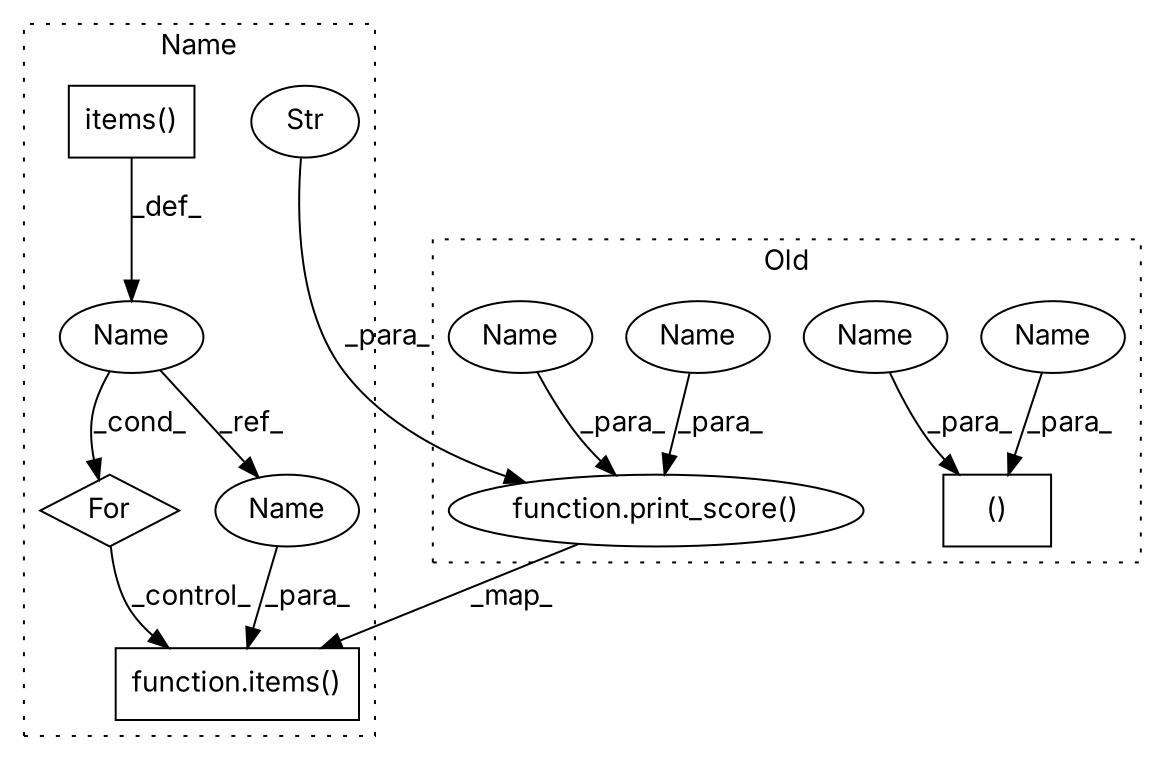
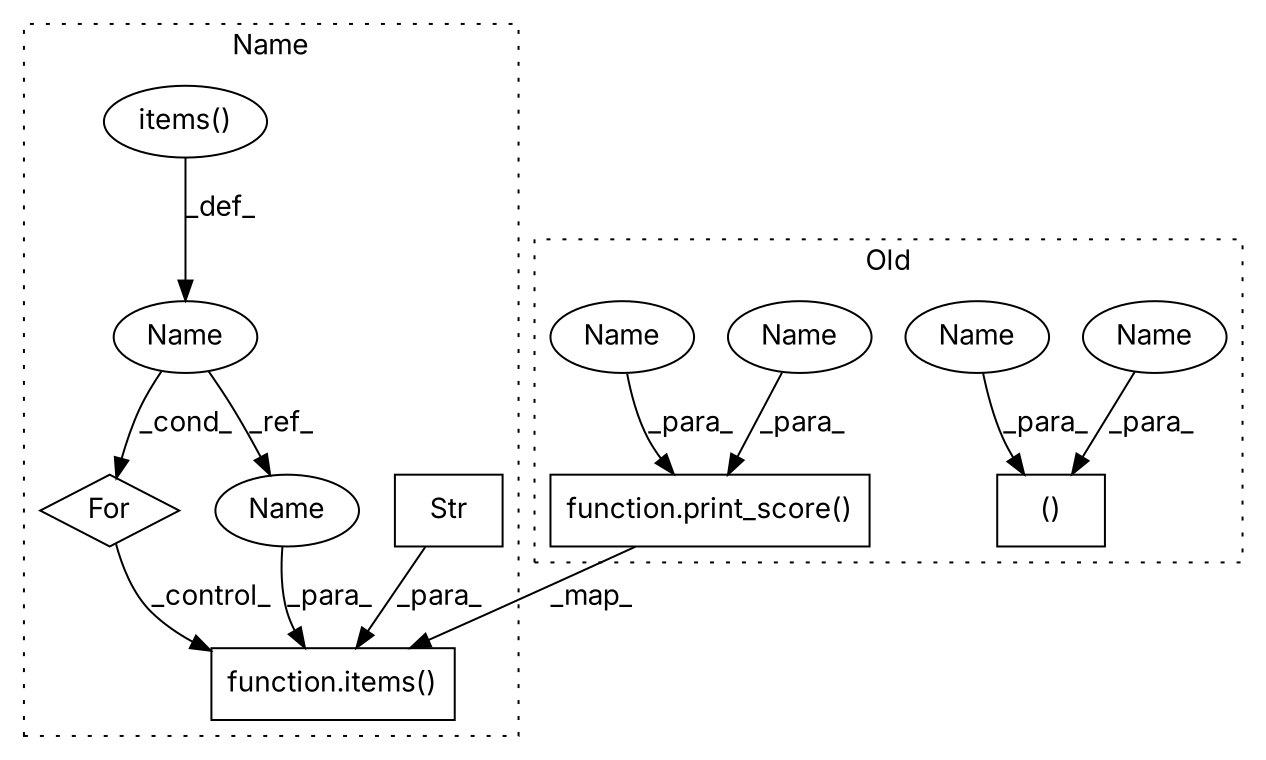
(132, 122) -> (185, 122)
(305, 122) -> (449, 511)
(337, 360) -> (397, 589)
(656, 511) -> (710, 511)
